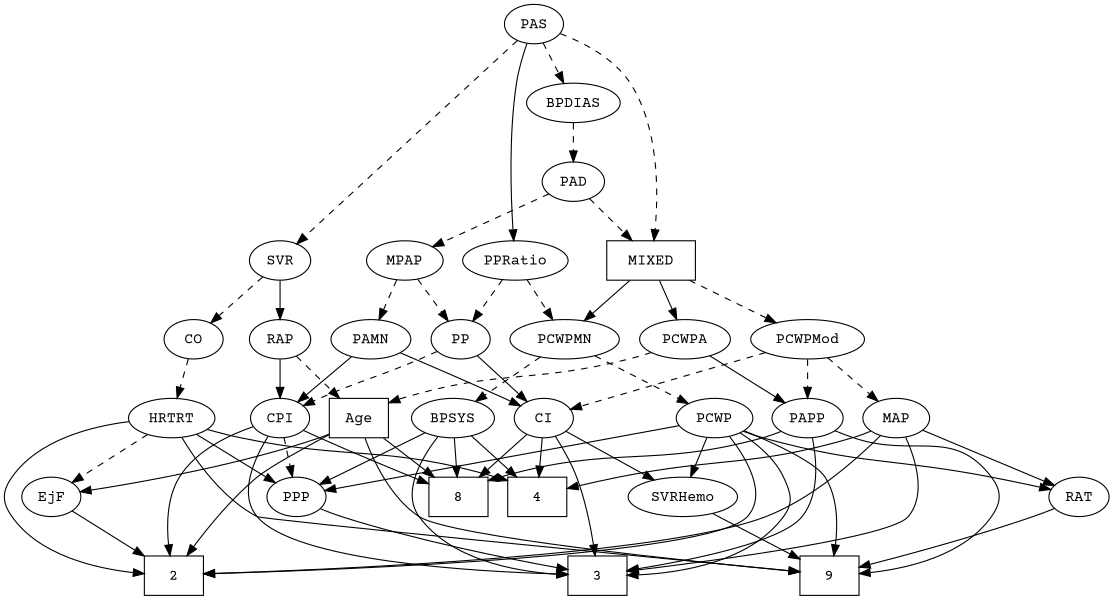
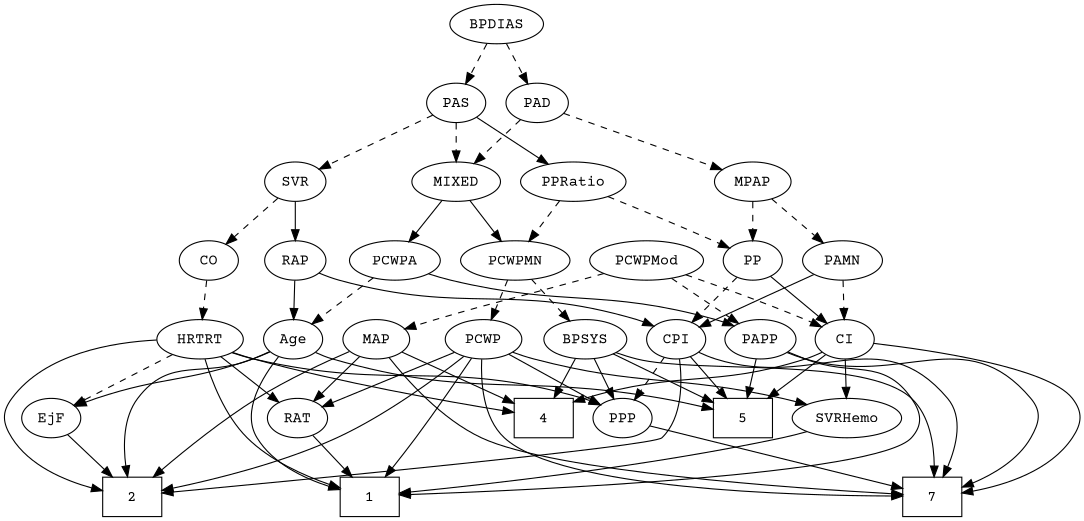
(551, 58) -> (479, 59)
(651, 260) -> (456, 182)
(728, 299) -> none
(314, 373) -> (294, 295)
none -> (245, 376)
(455, 377) -> (843, 295)
(359, 418) -> (293, 339)
(458, 497) -> (743, 418)
(597, 576) -> (932, 497)
(829, 576) -> (370, 497)
